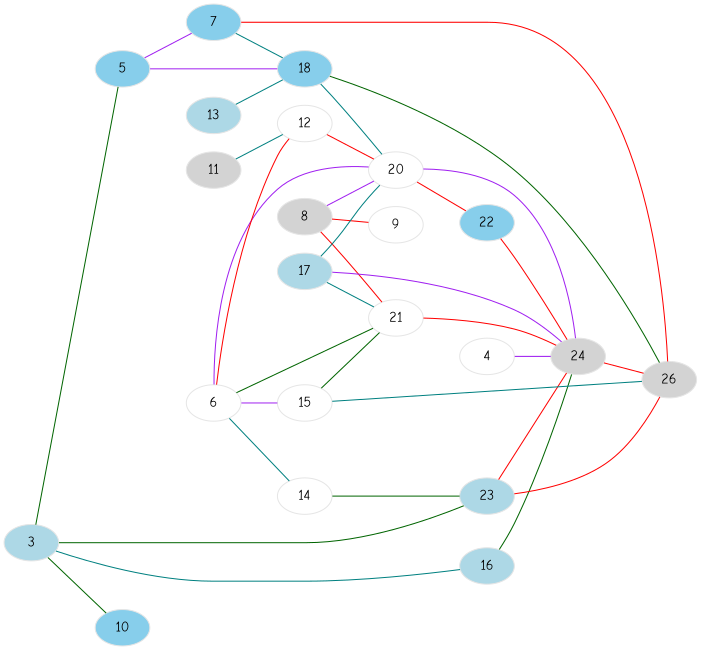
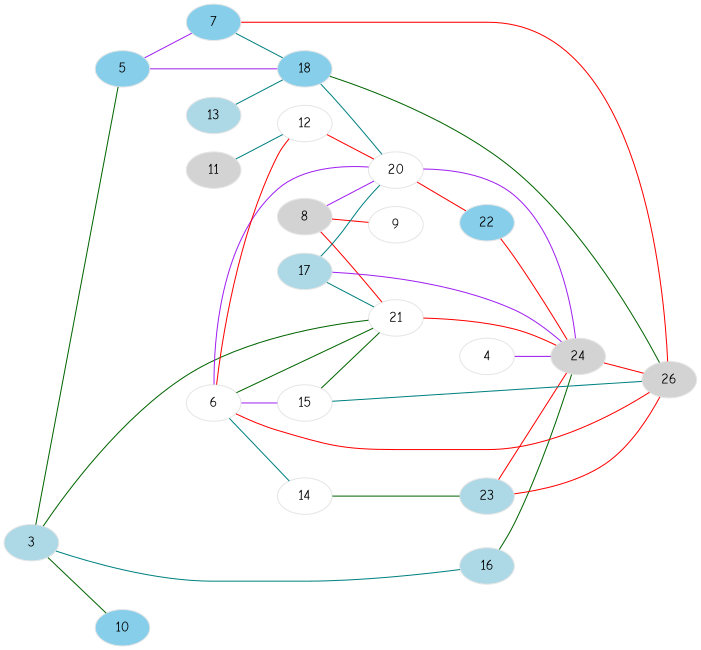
none -> (446, 450)
(264, 543) -> (179, 381)
